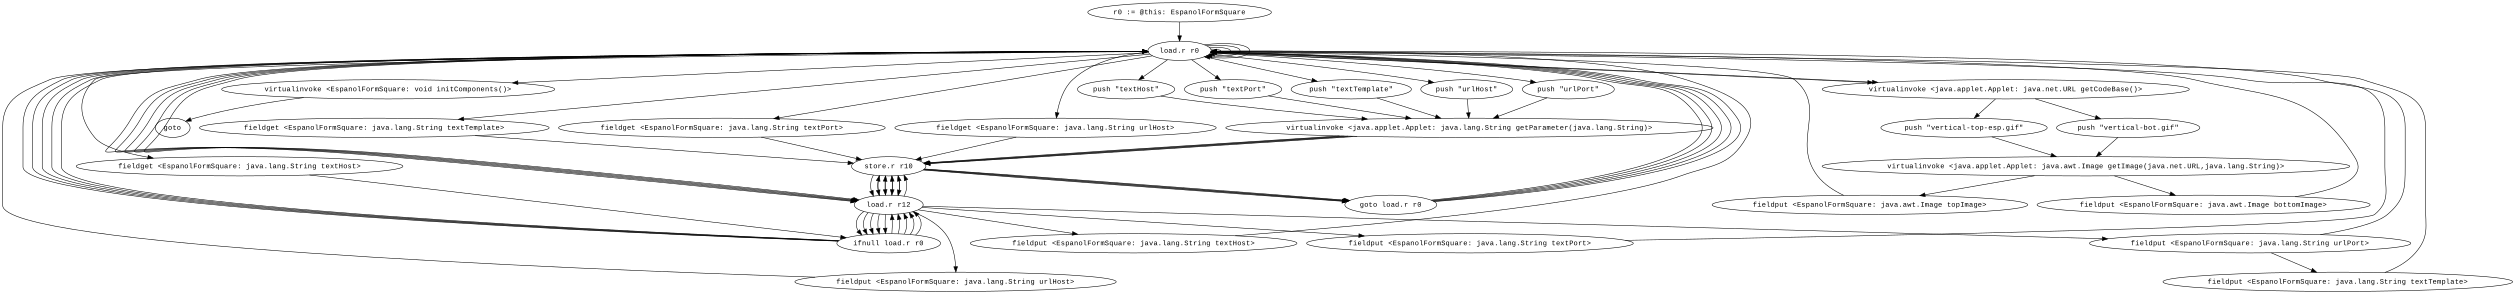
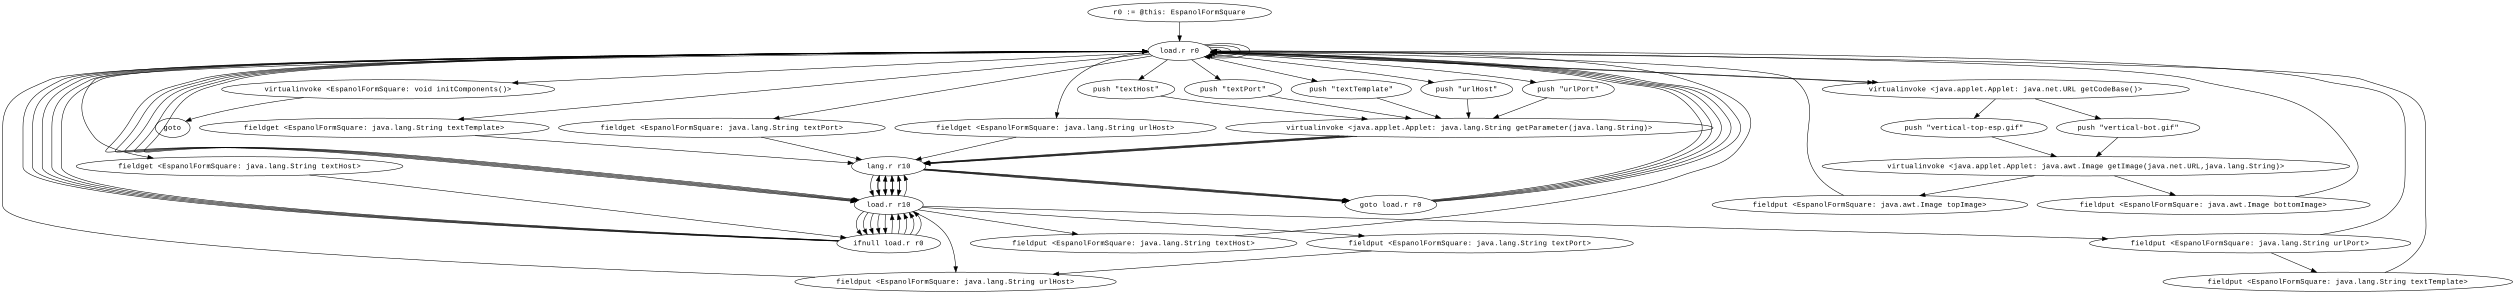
(2234, 79) -> (1215, 262)
(889, 166) -> (889, 166)
(889, 205) -> (889, 205)
